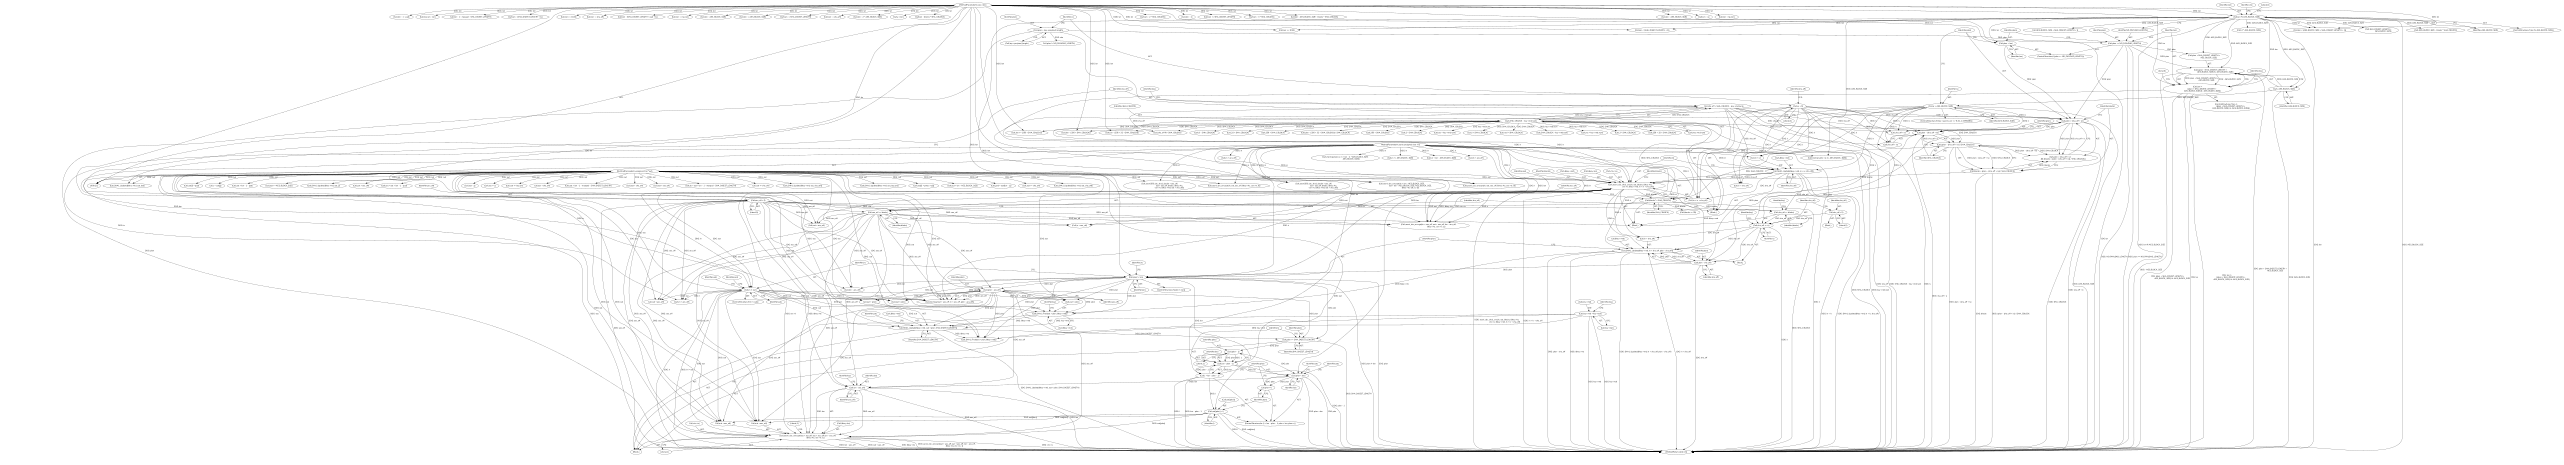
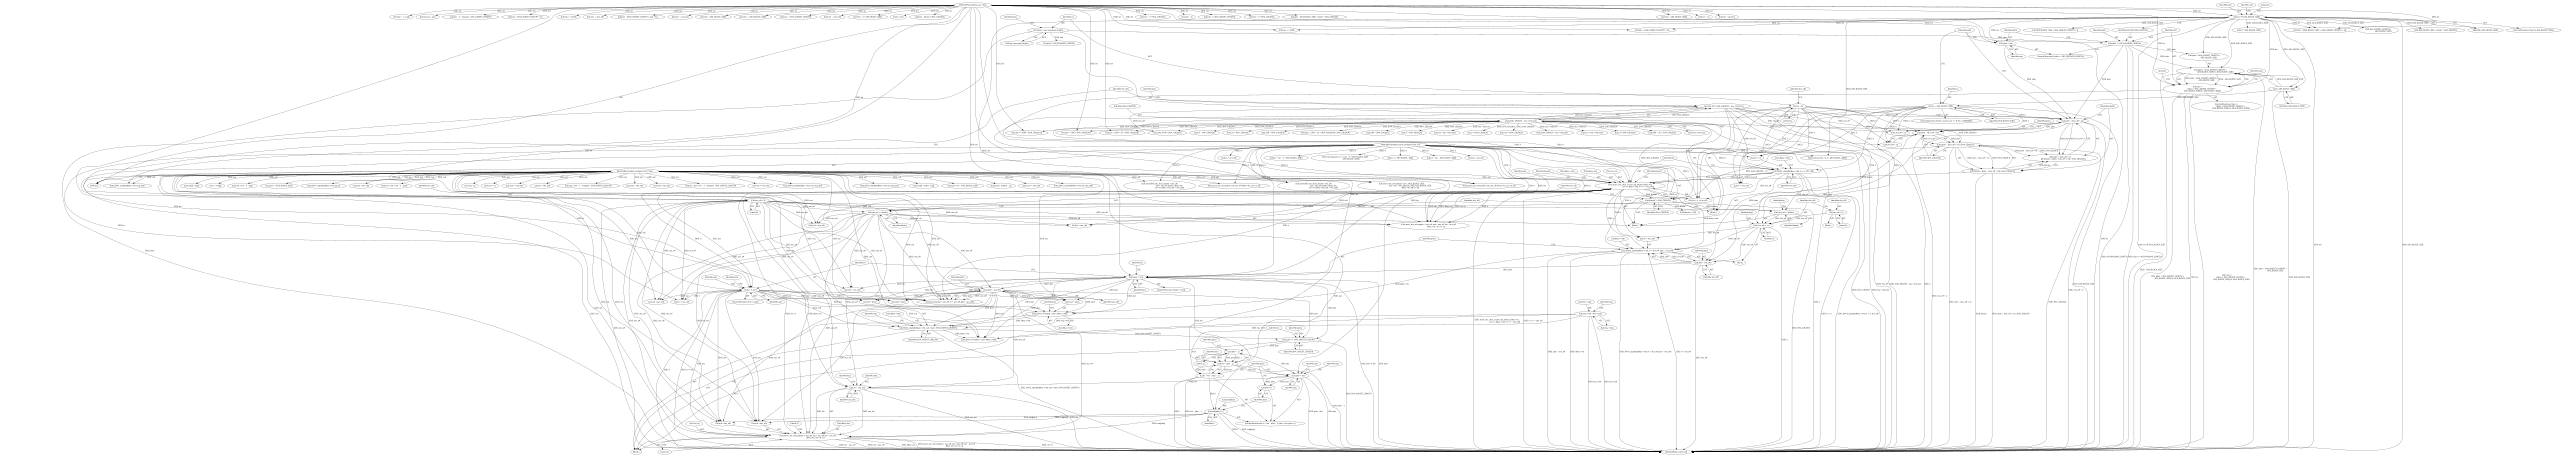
none -> (1286, 158)
